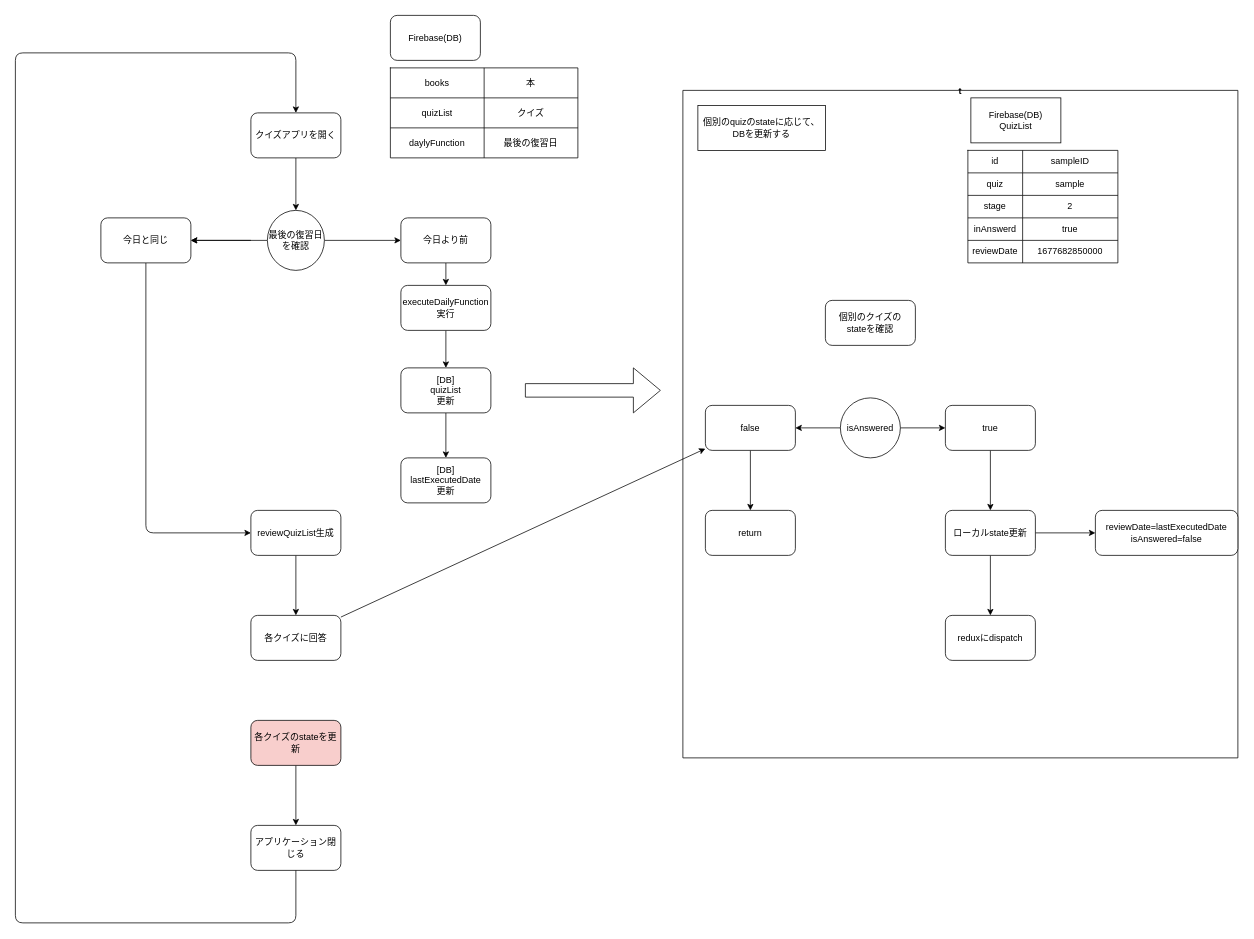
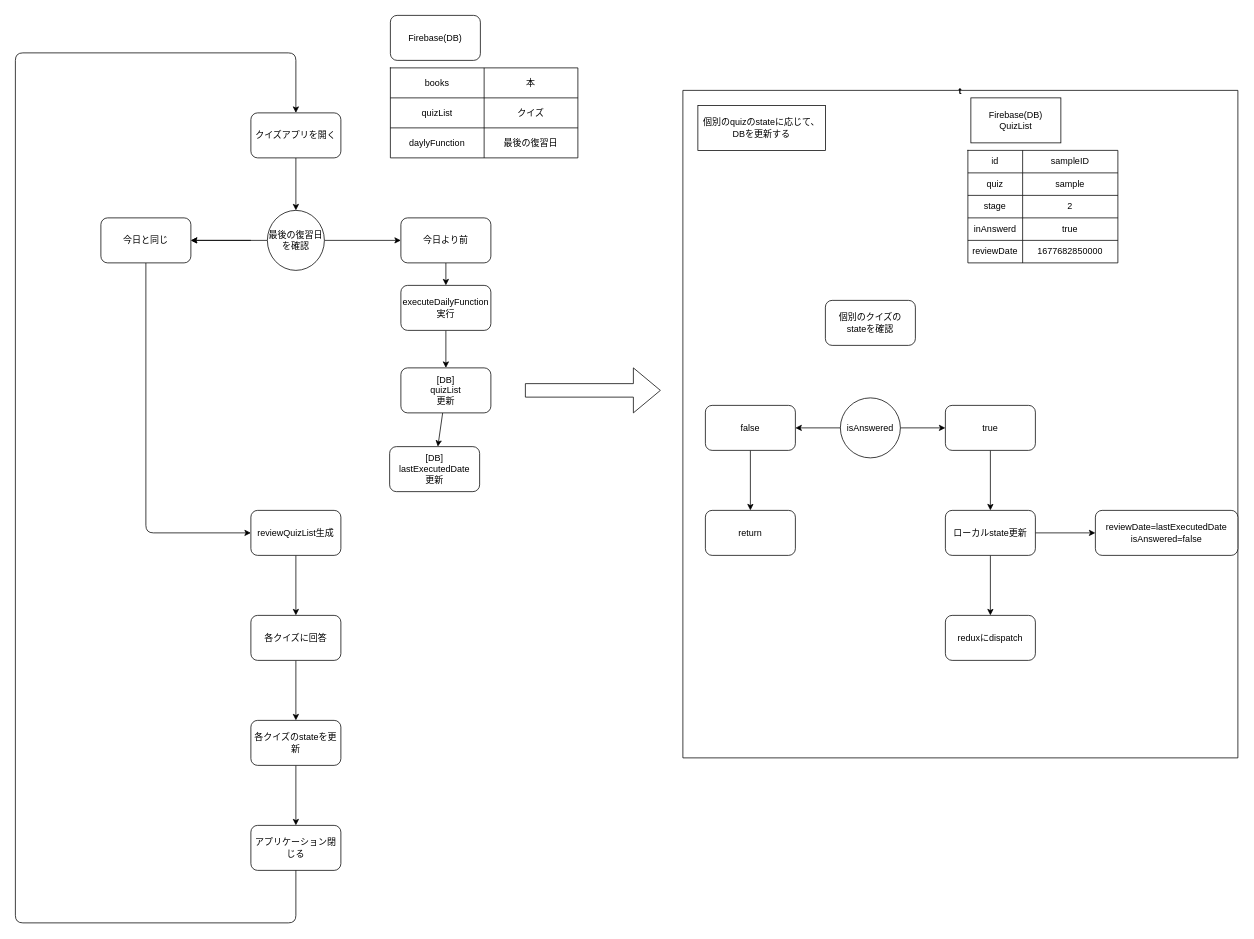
(446, 480) -> (435, 469)
(521, 534) -> (296, 714)
(296, 743) -> (296, 743)
